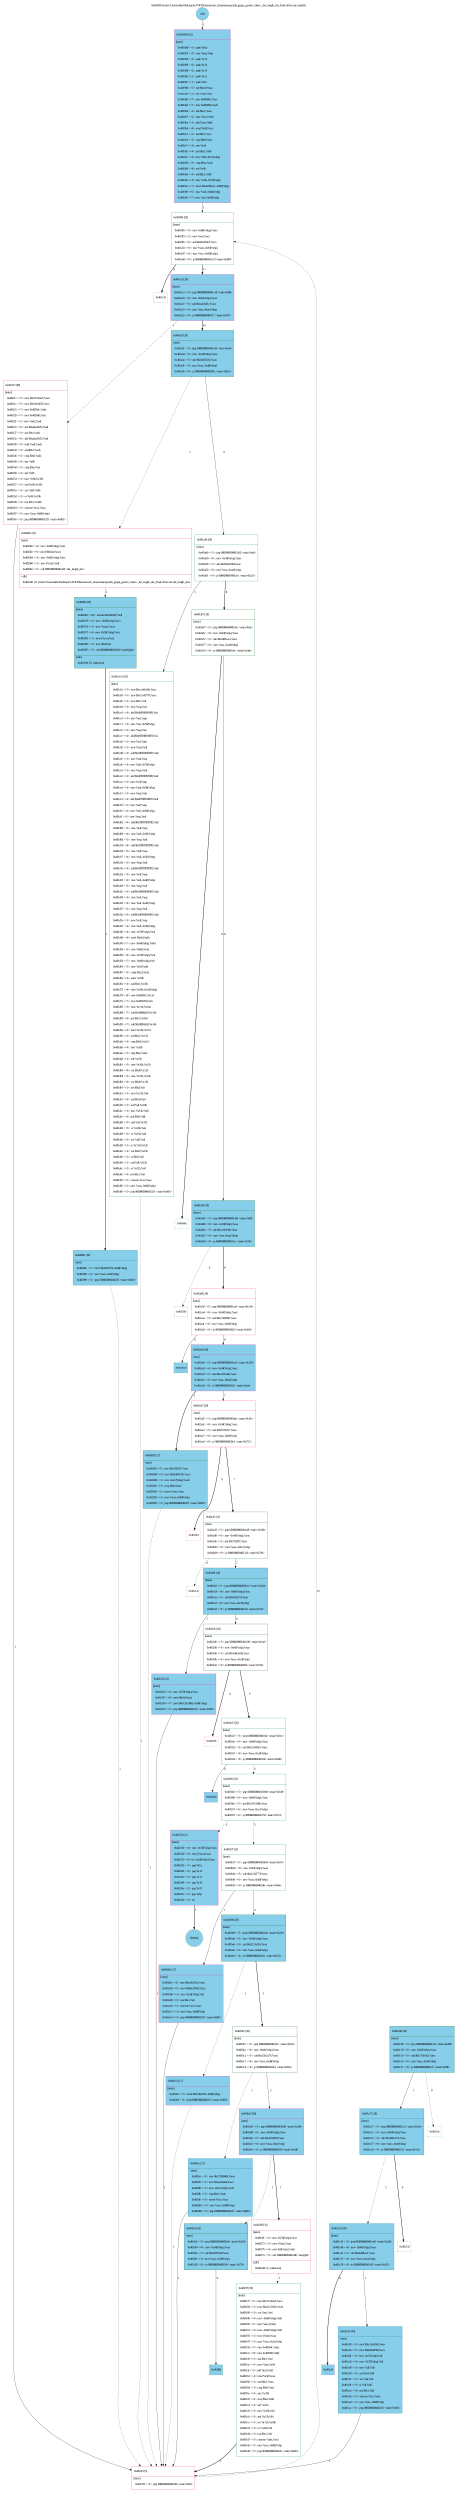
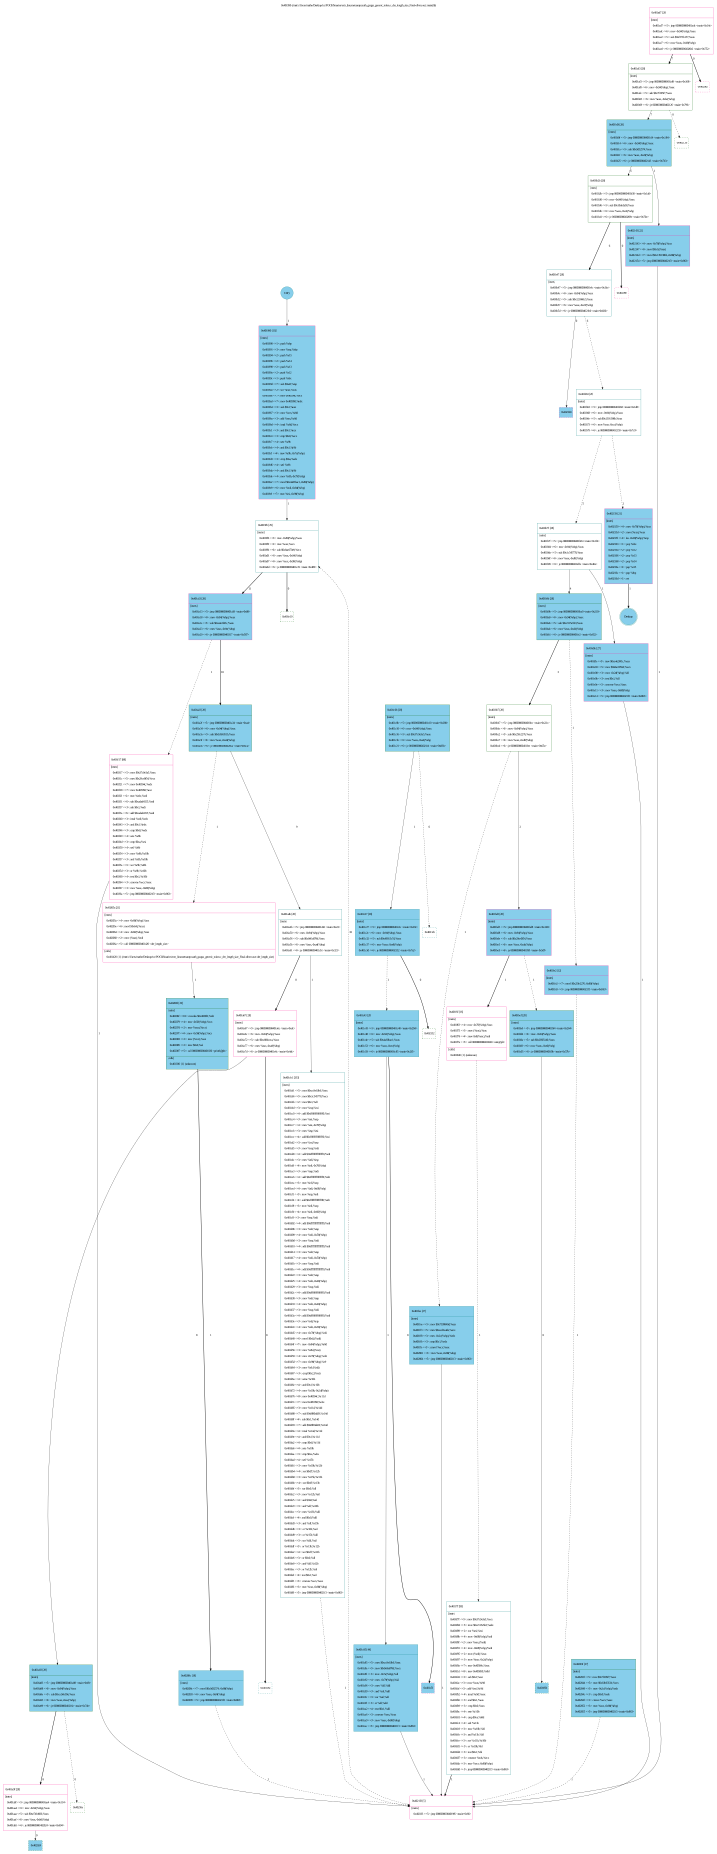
(223, 633) -> (265, 1034)
(223, 1368) -> none
